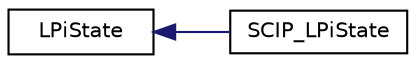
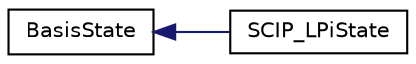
(81, 32) -> (81, 32)
